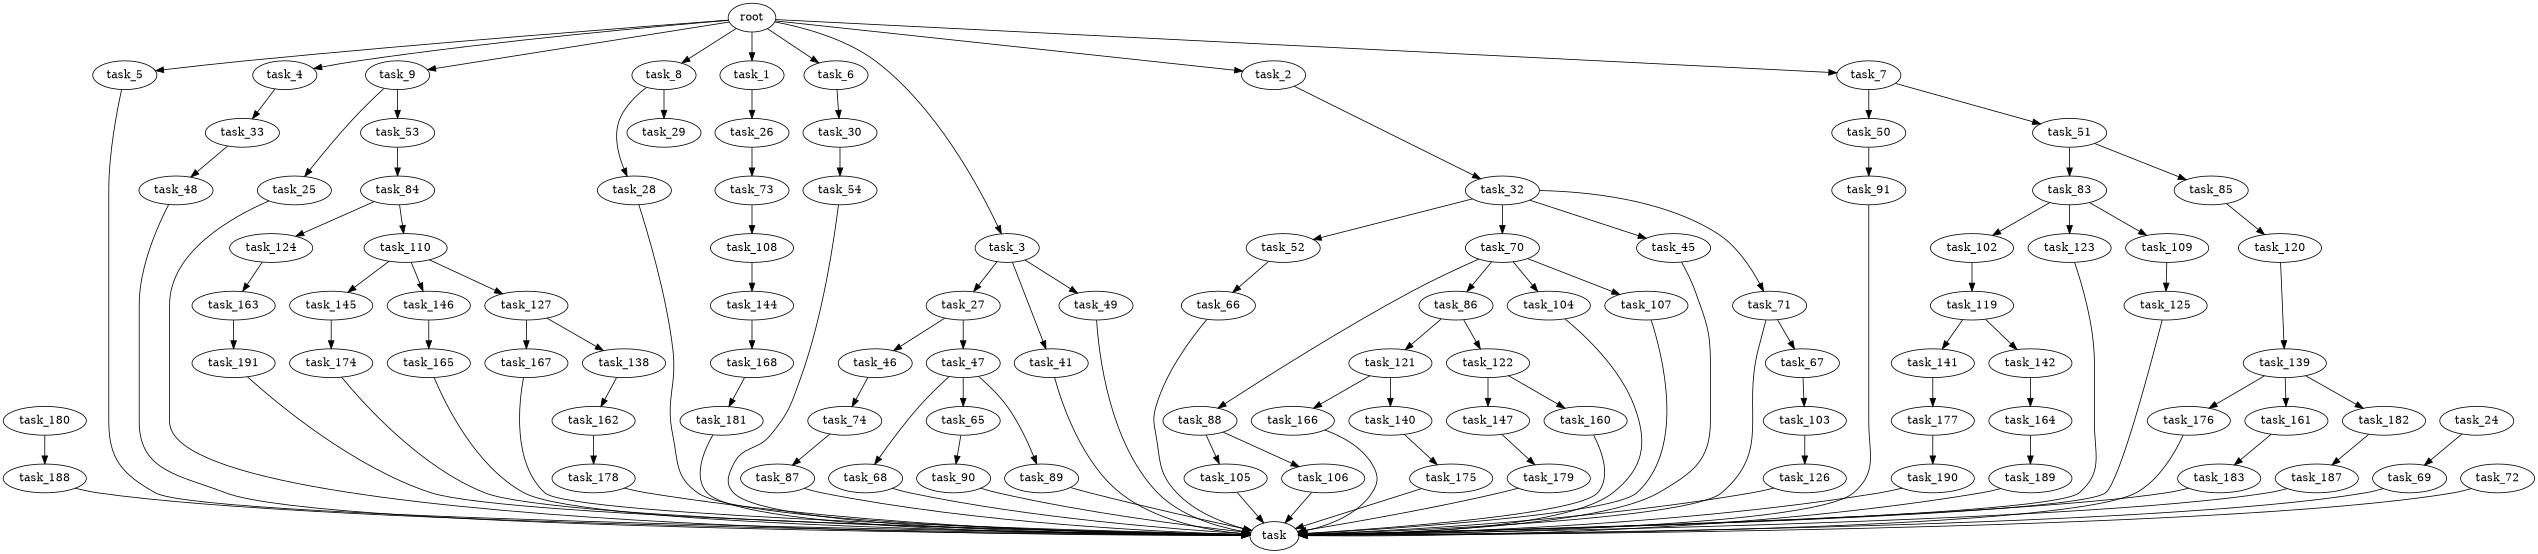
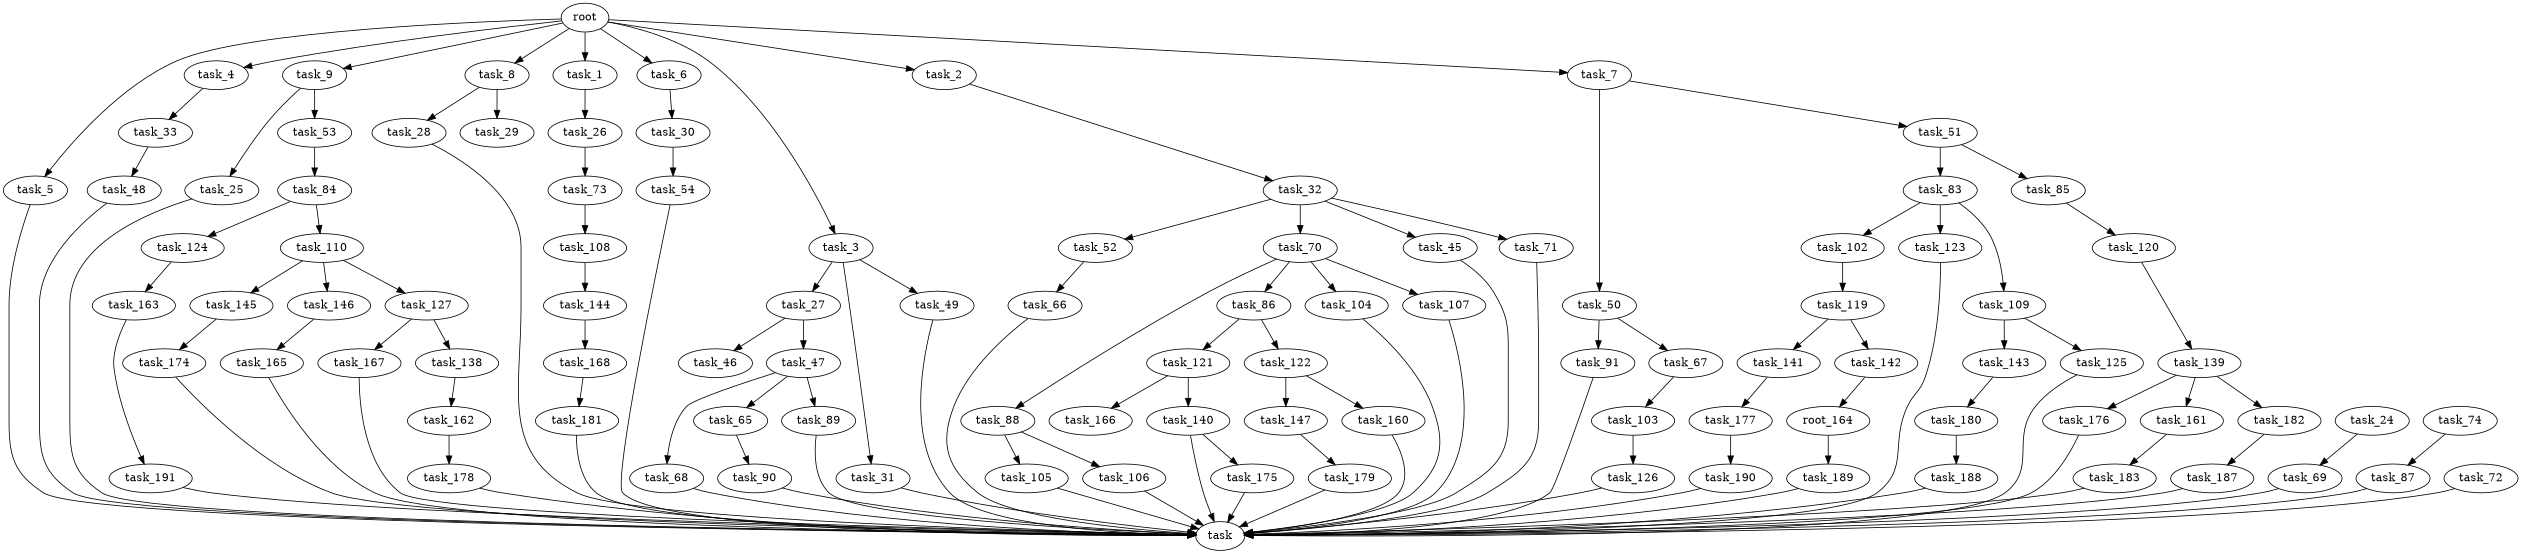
(1784, 331) -> (1639, 332)
(1051, 363) -> (873, 478)
none -> (2004, 363)
(862, 388) -> none
(2030, 421) -> (1828, 421)
(1375, 487) -> (1199, 475)
